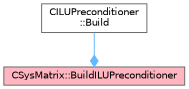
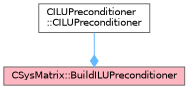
(94, 18) -> (94, 18)
